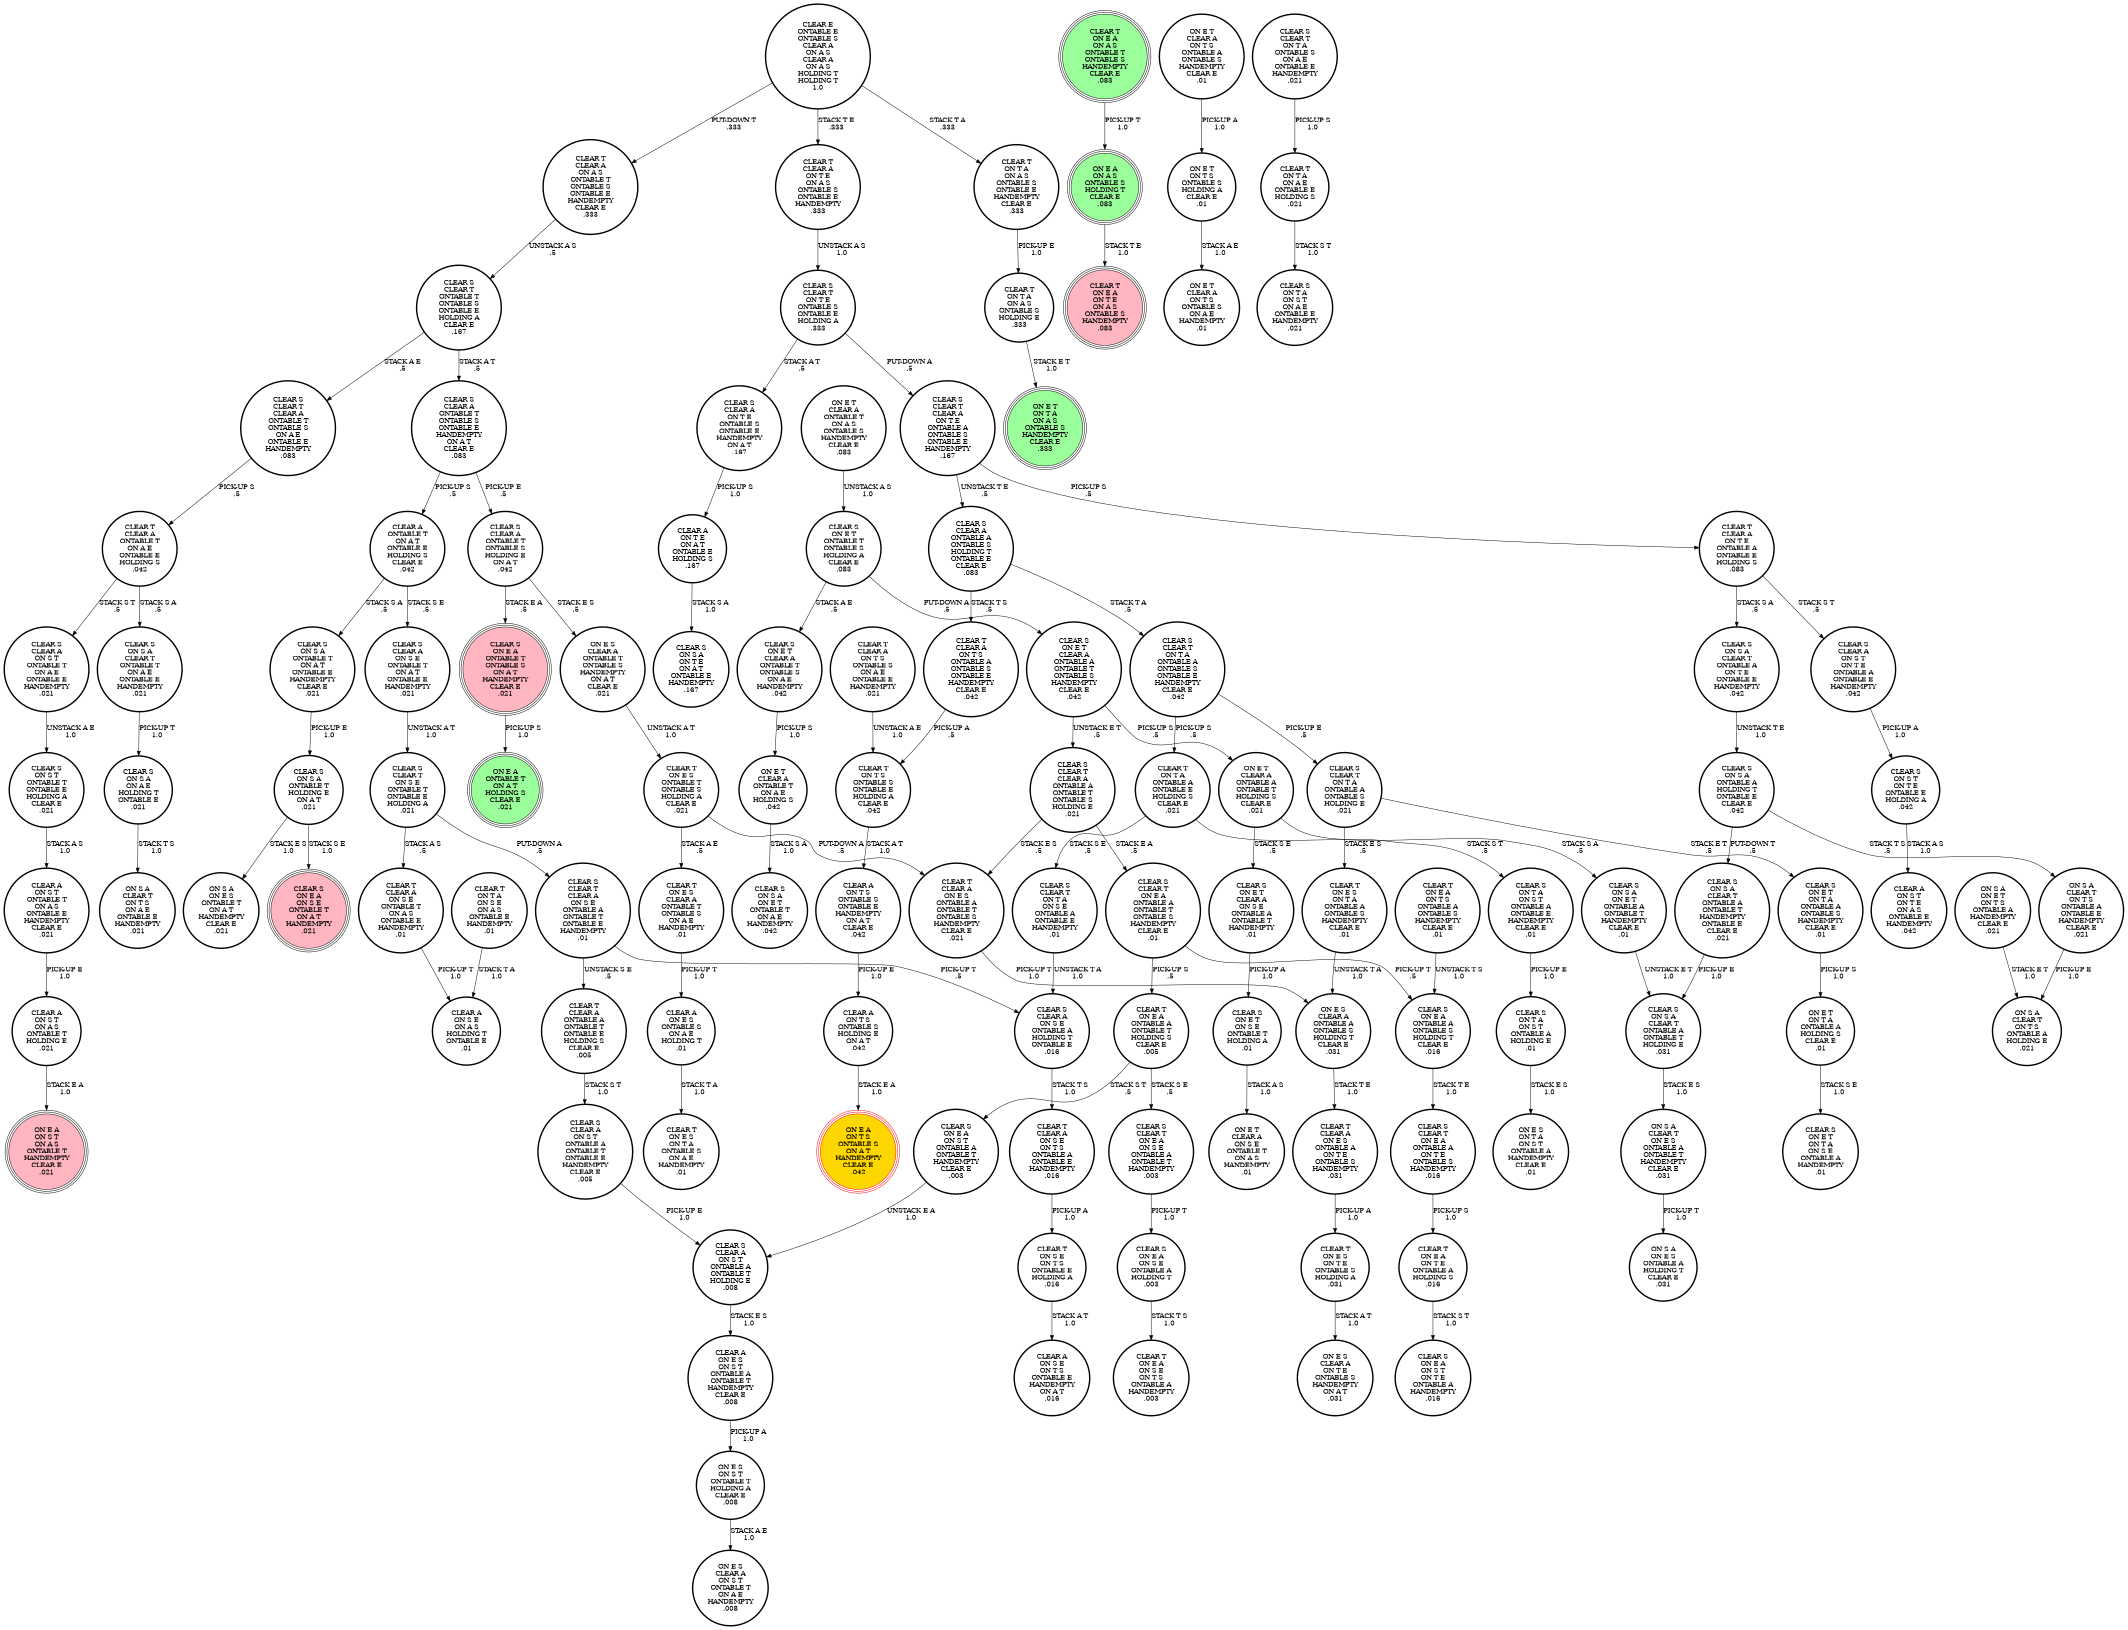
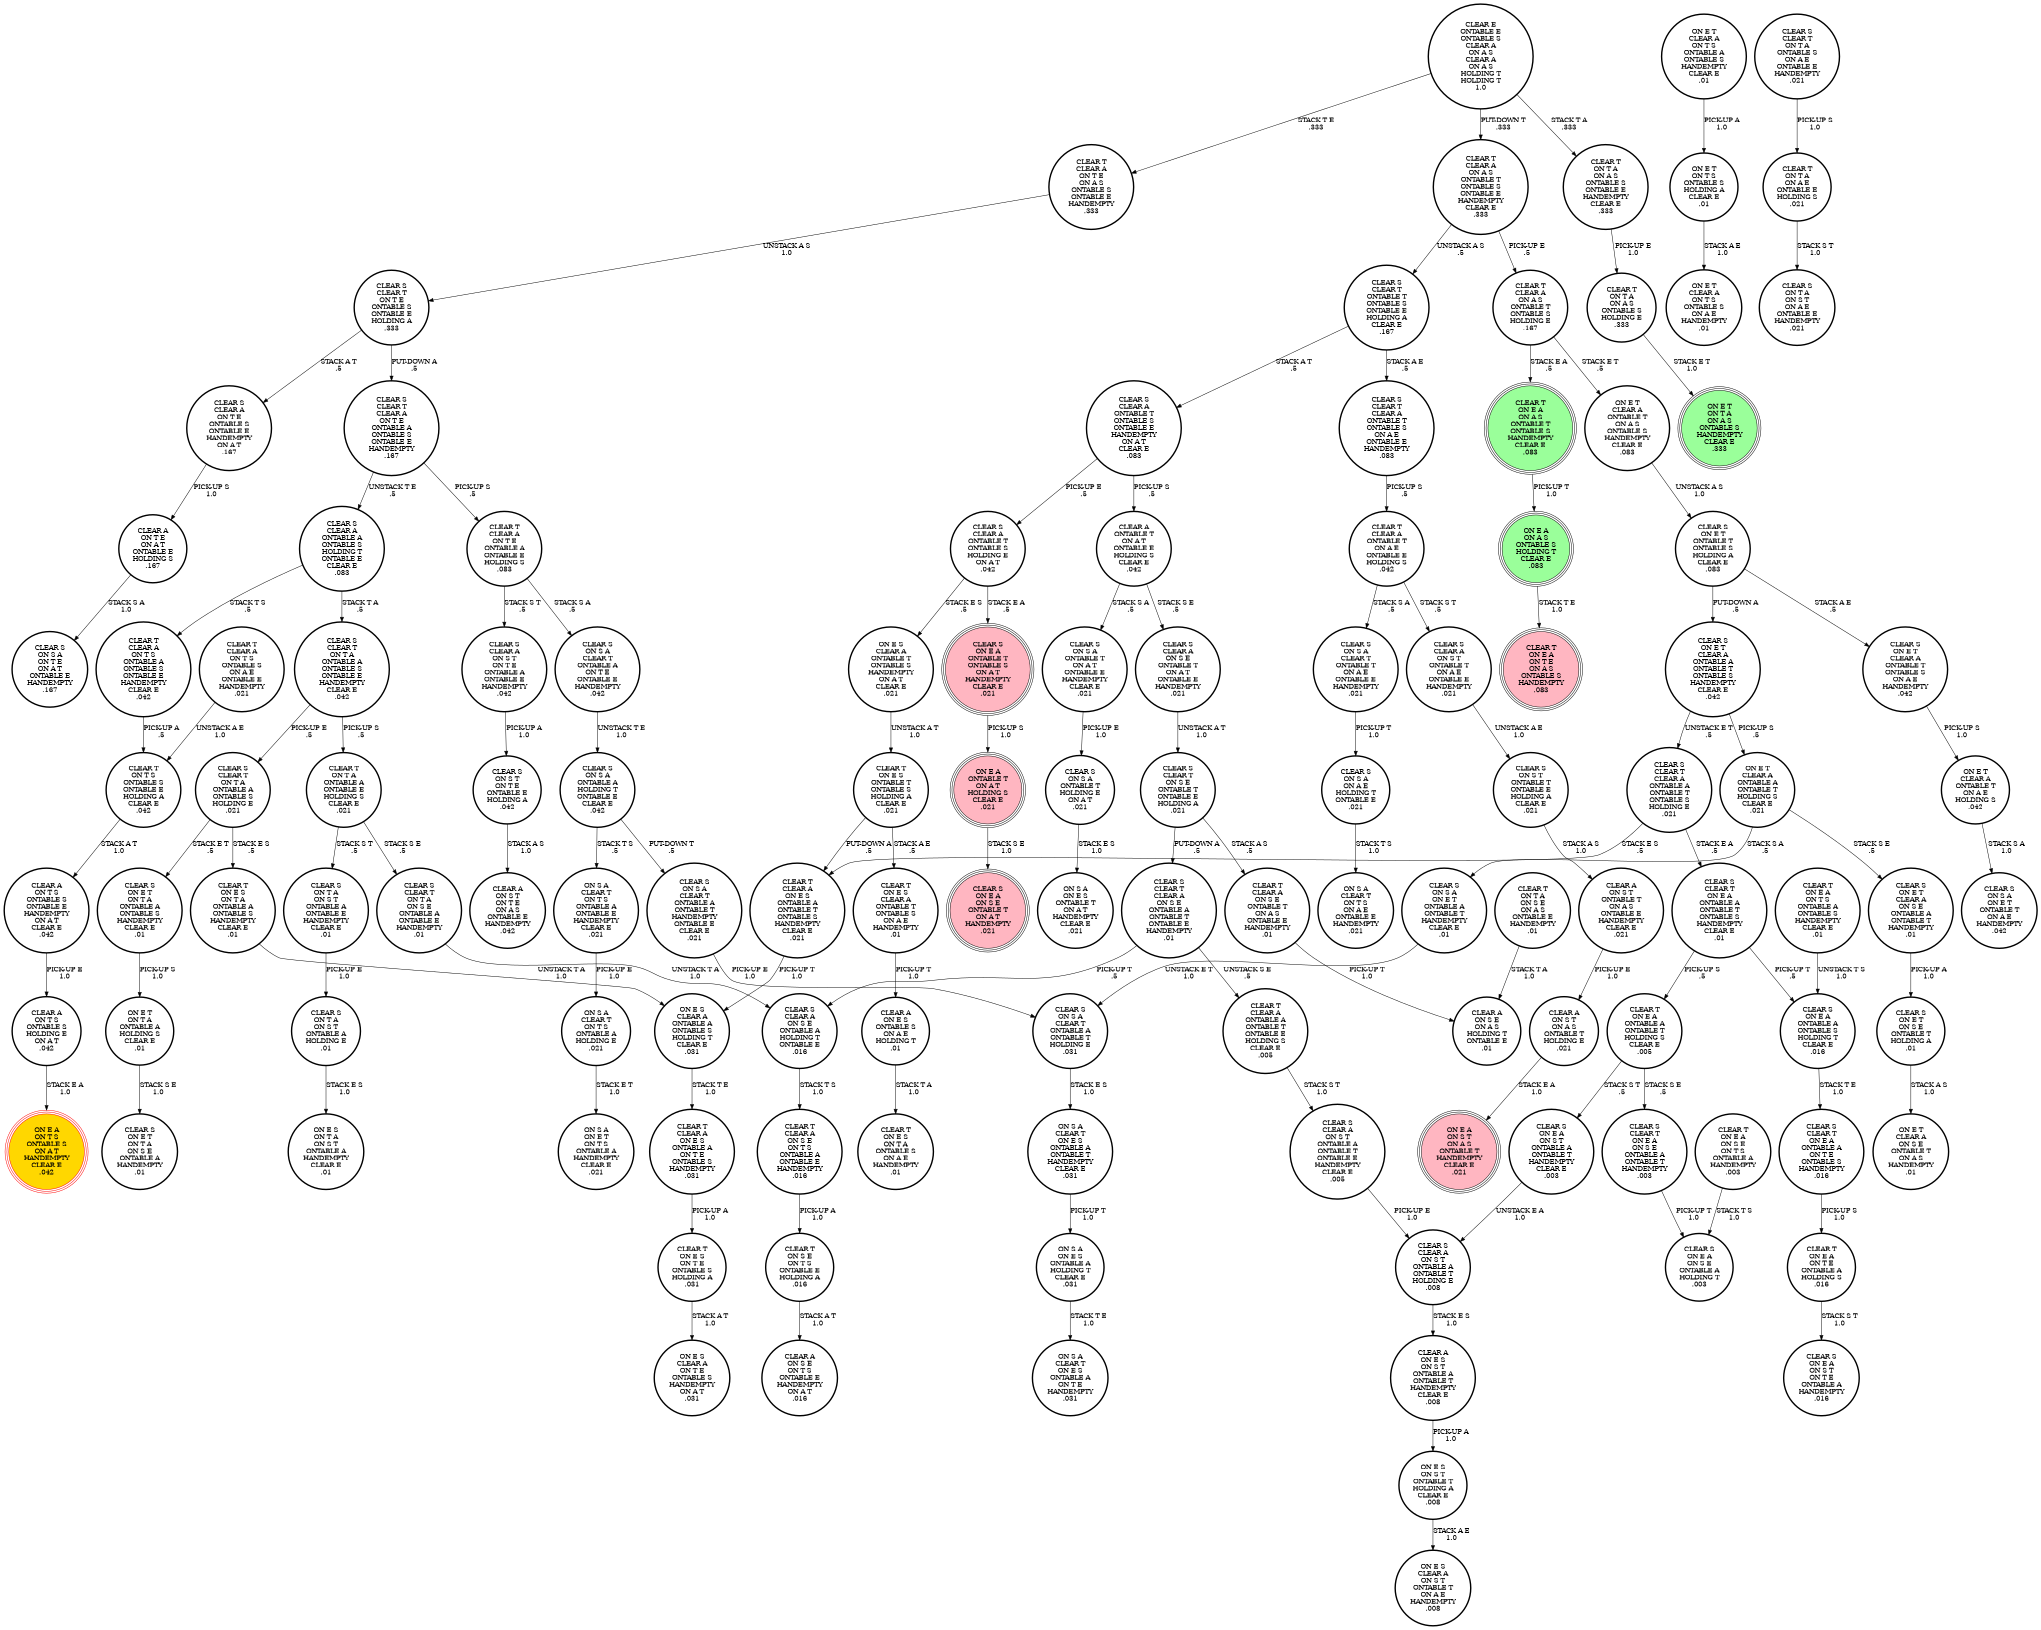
none -> (1530, 308)
(505, 790) -> (988, 790)
(309, 844) -> (988, 846)
(2010, 970) -> (596, 1087)
(1151, 1318) -> (1716, 1209)
none -> (1070, 1378)
